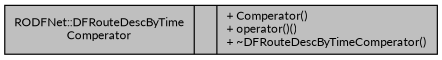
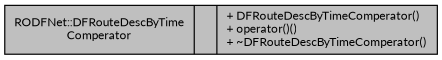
(268, 16) -> (324, 16)
